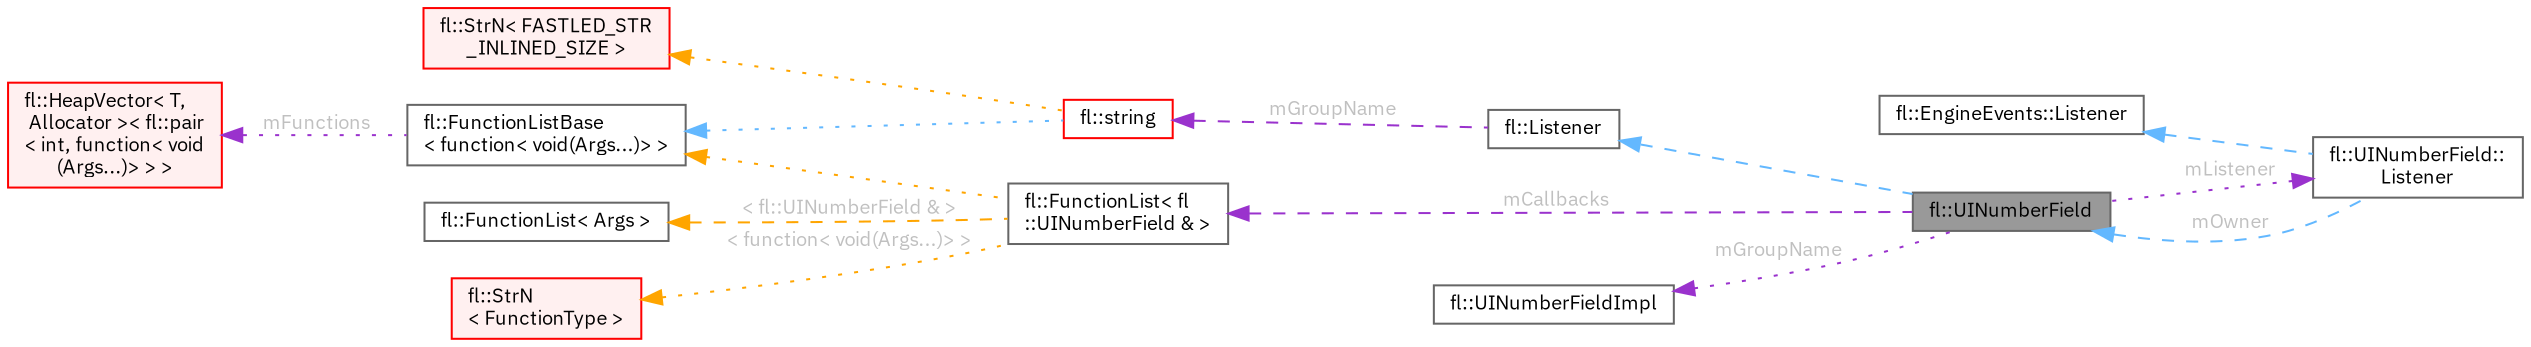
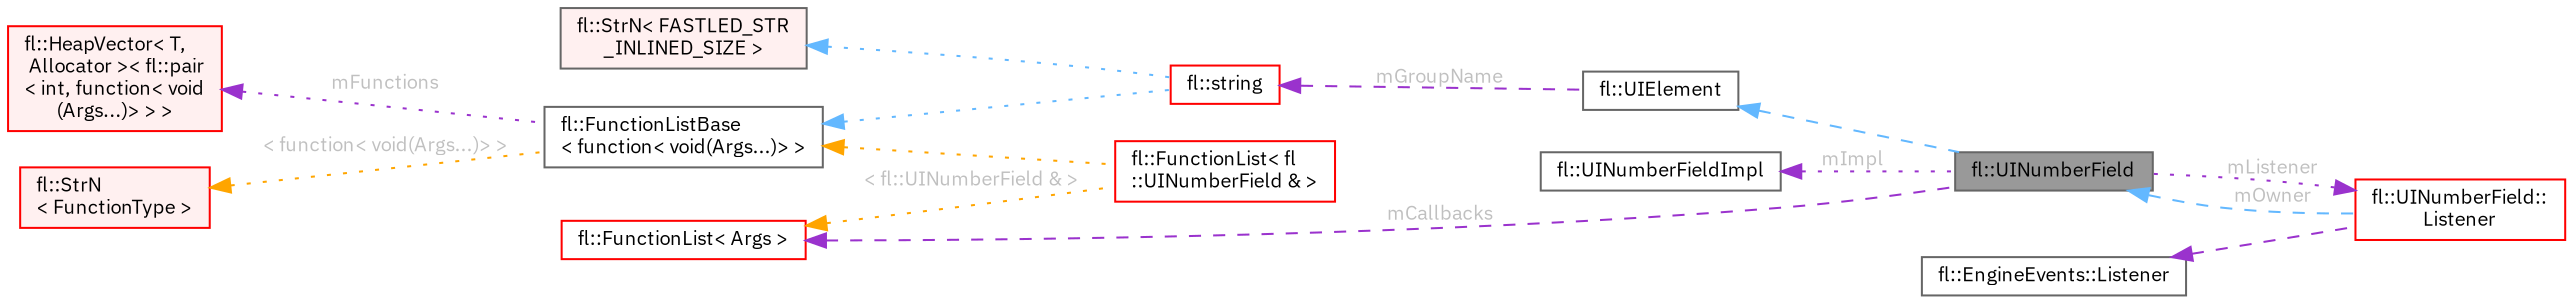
(547, 38) -> (684, 38)
(877, 83) -> (999, 59)
(1554, 129) -> (1661, 91)
(2239, 144) -> (2273, 240)
(2418, 167) -> (2460, 210)
(1581, 213) -> (1391, 230)
(1118, 214) -> (1225, 171)
(547, 222) -> (684, 240)
(849, 222) -> (971, 205)
(1777, 251) -> (1851, 160)
(836, 275) -> (388, 169)
